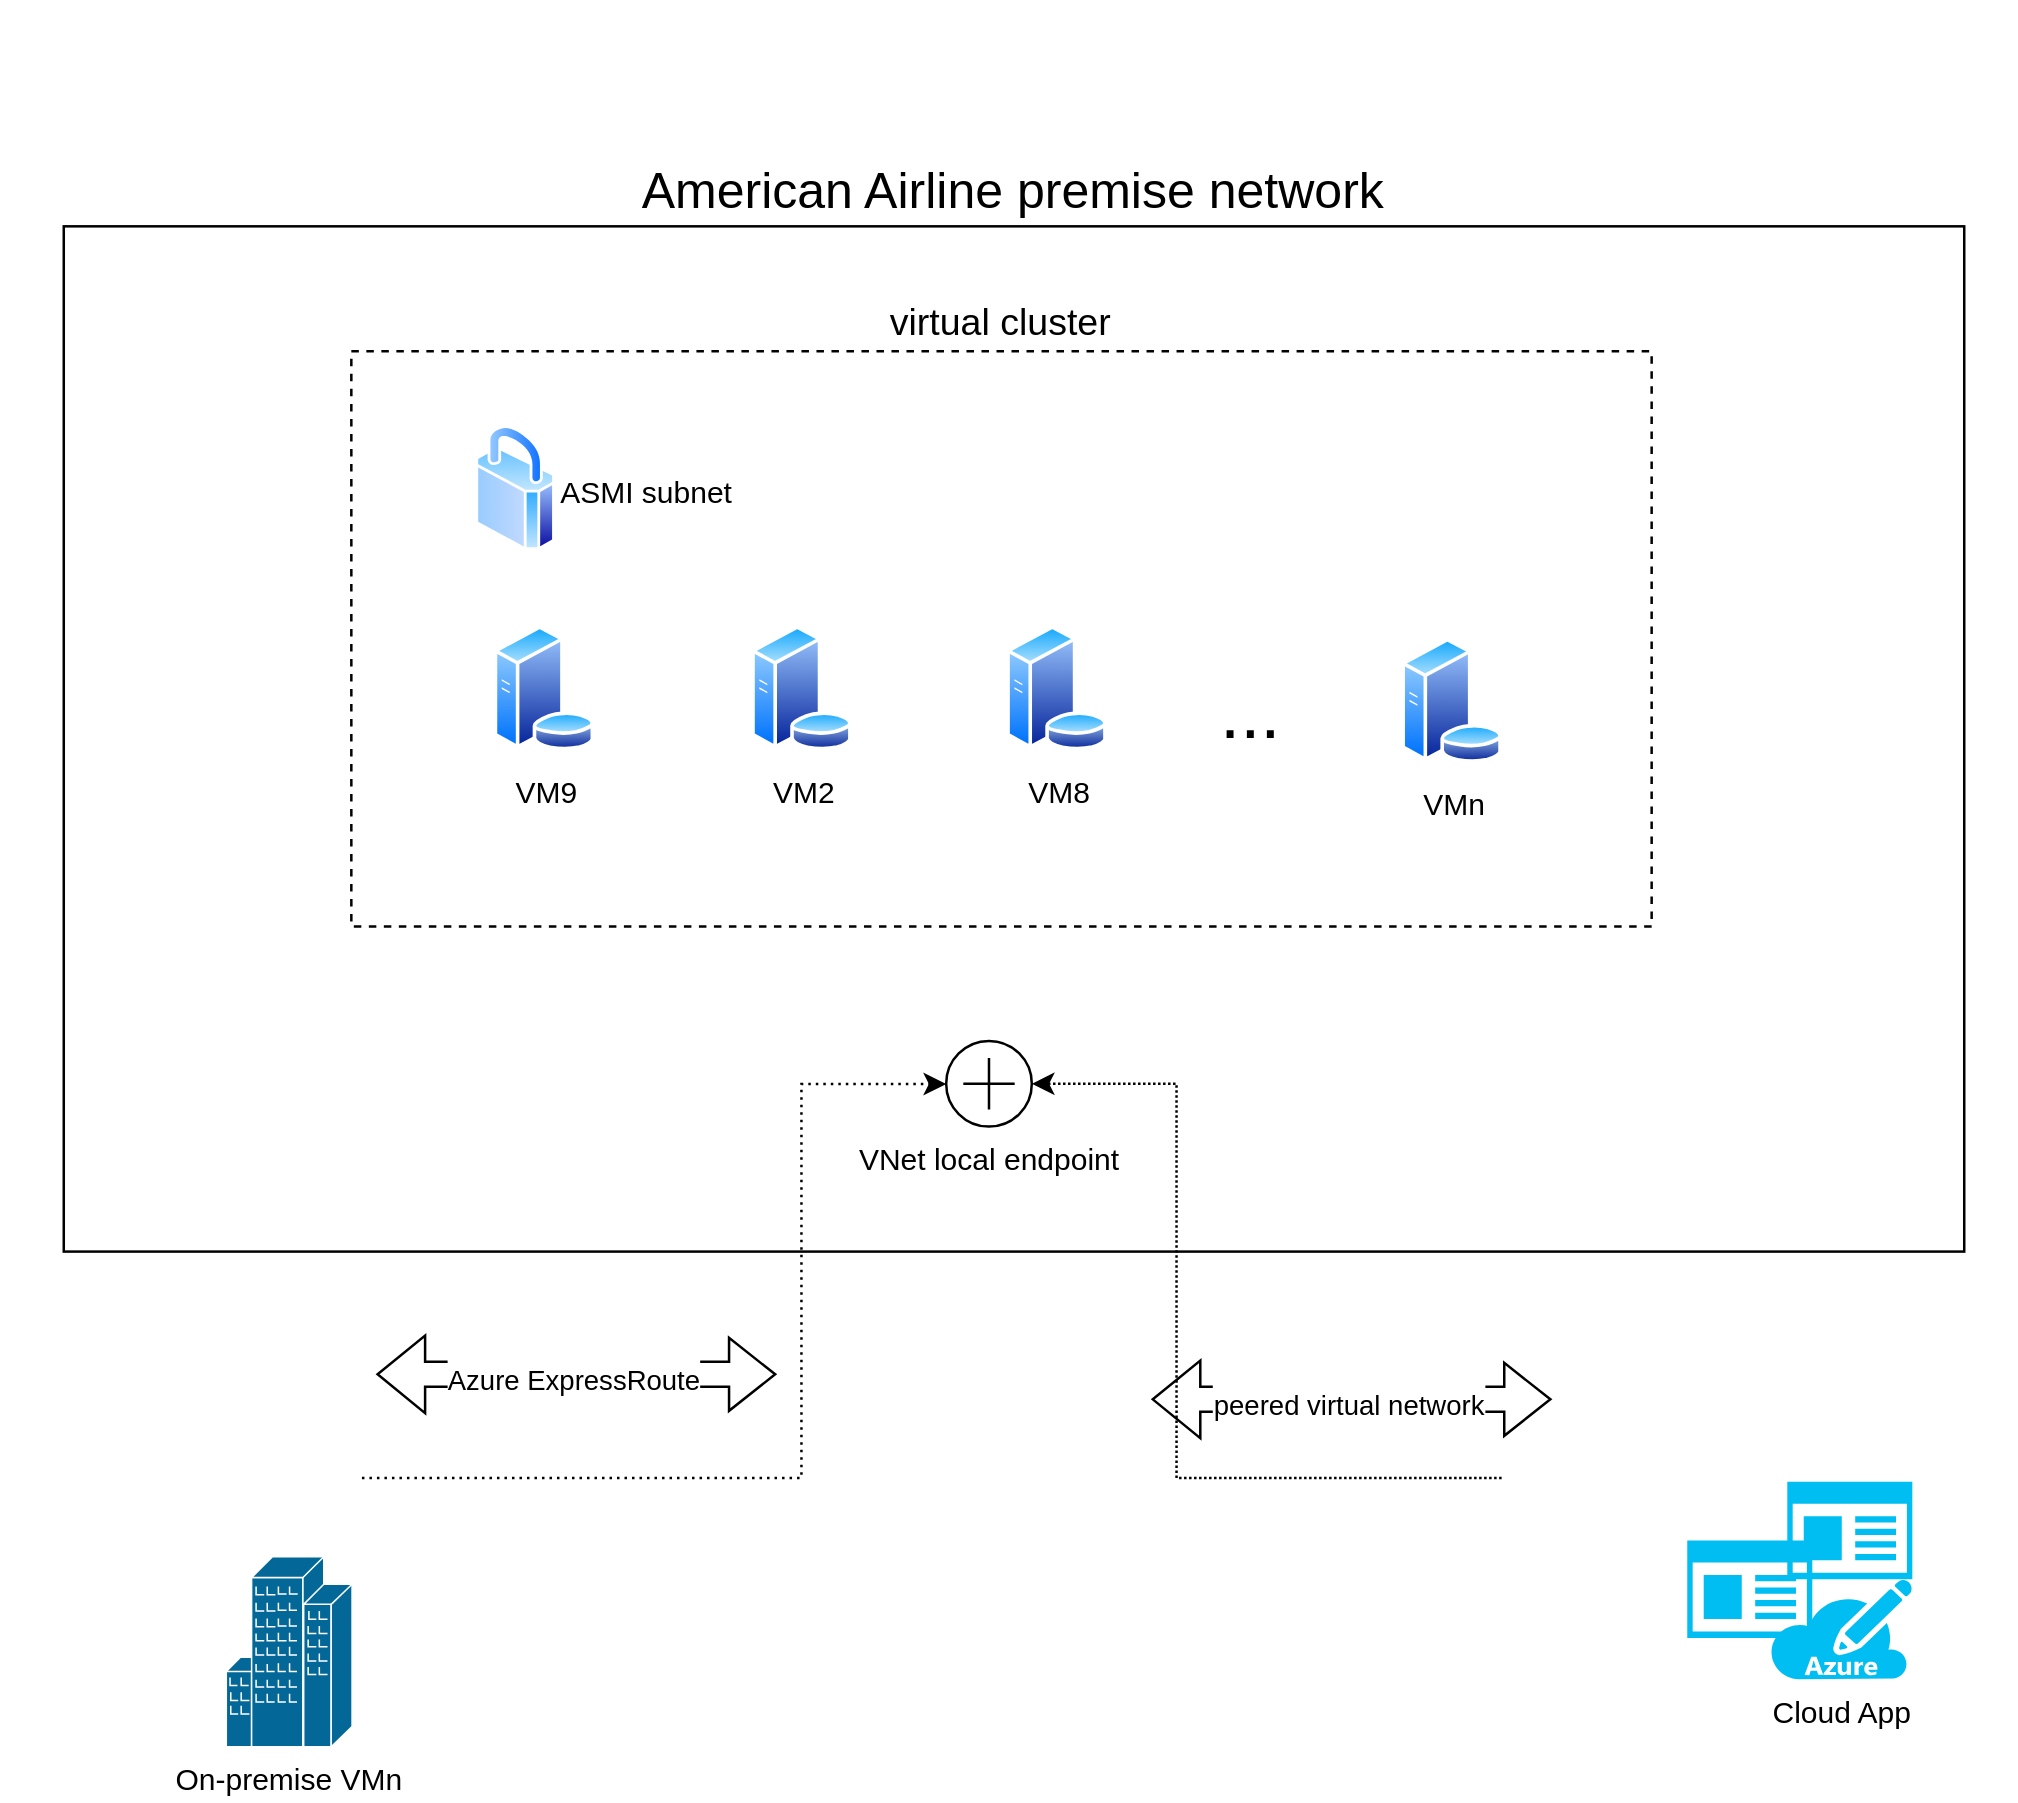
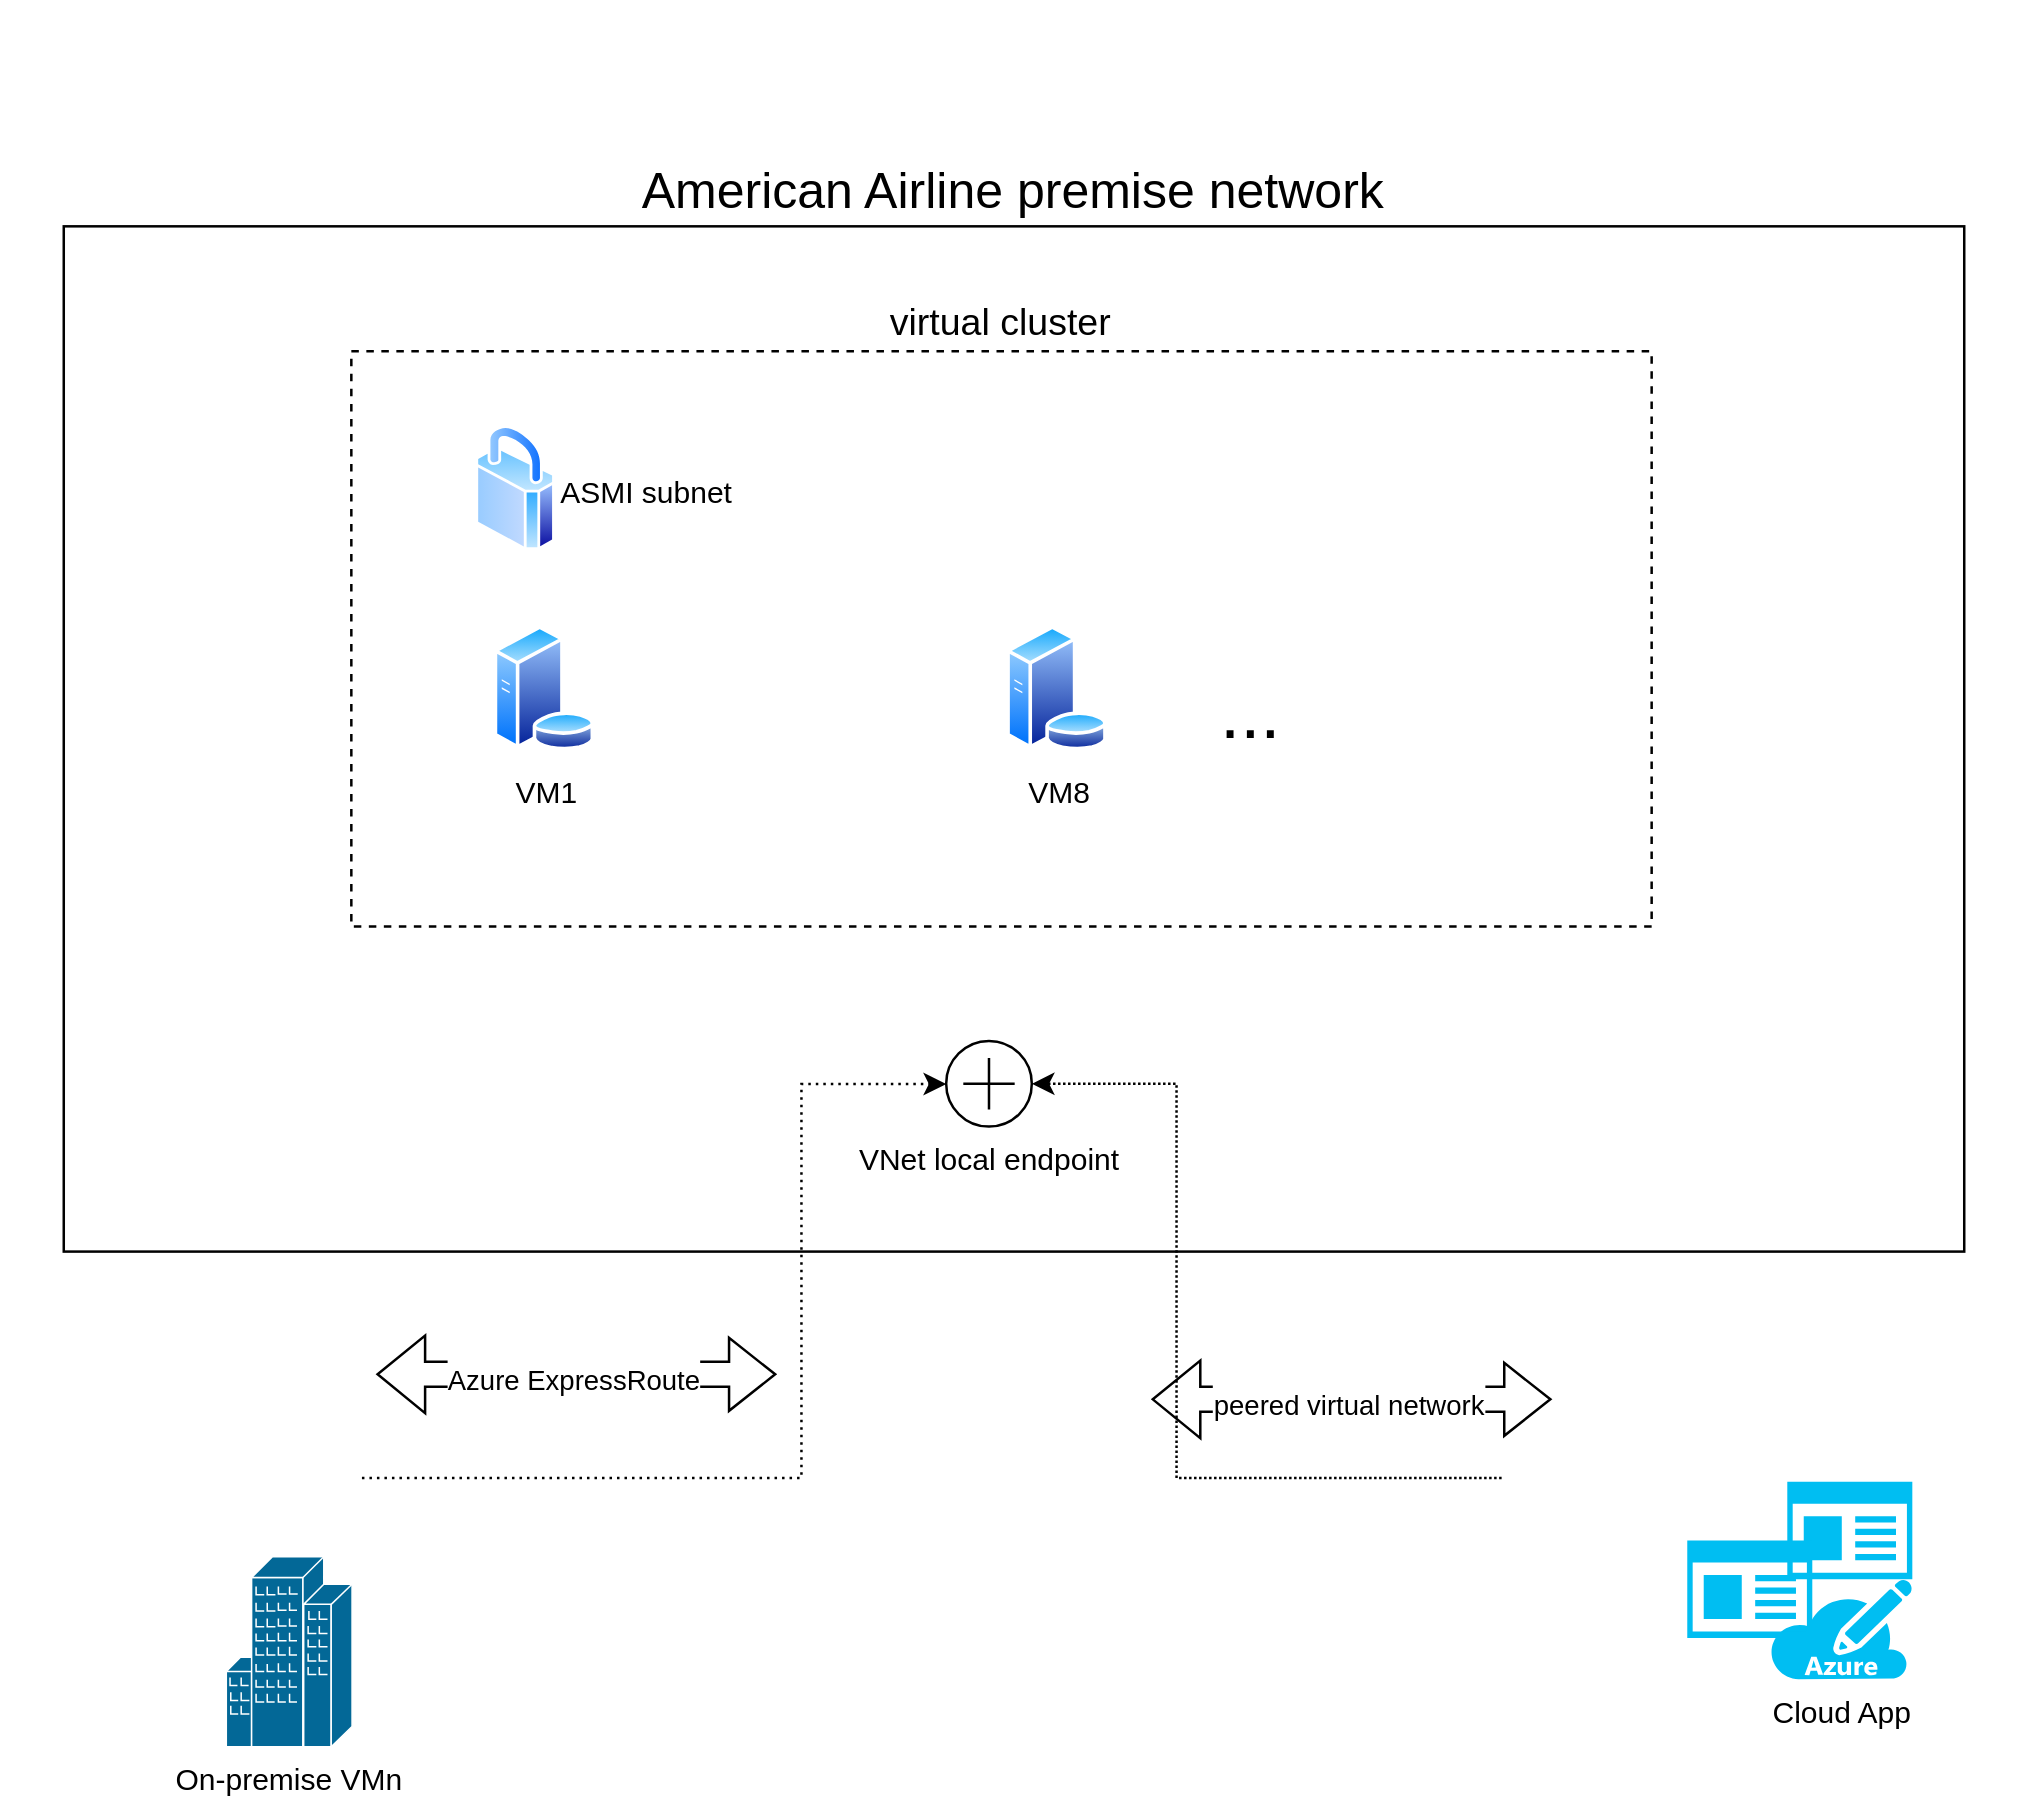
(803, 689) -> none
(1453, 701) -> none
(548, 794) -> (548, 794)
